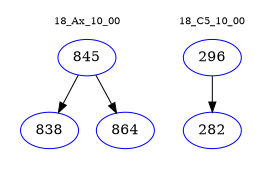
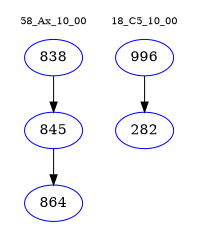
(87, 22) -> (54, 22)
(212, 58) -> (145, 58)
(71, 89) -> (54, 89)
